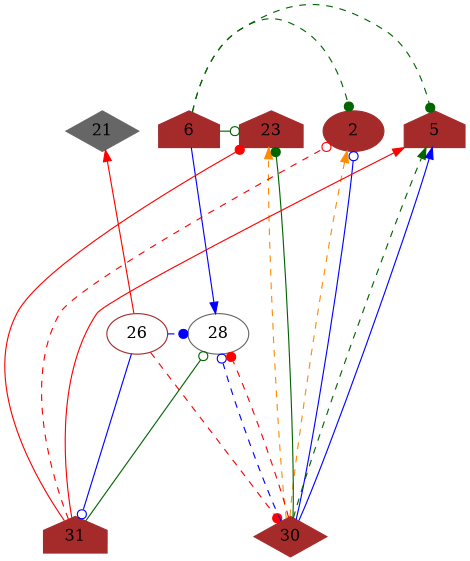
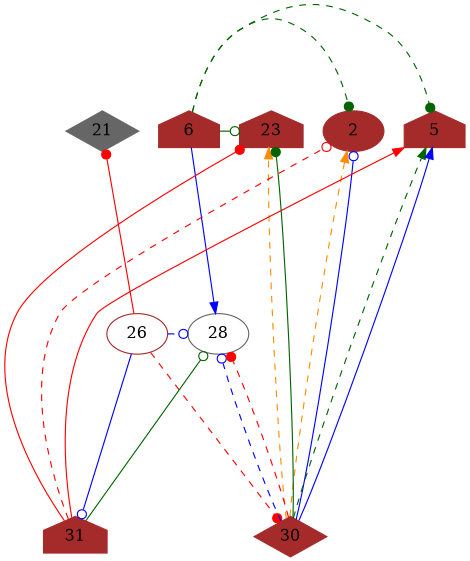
(121, 237) -> (120, 236)
(173, 334) -> (173, 334)
